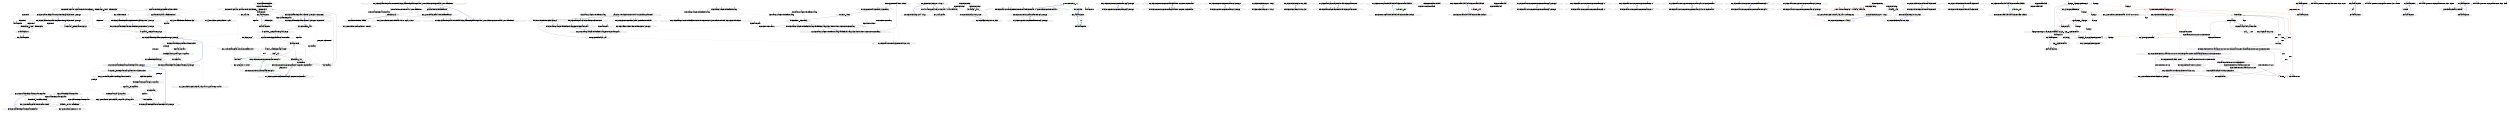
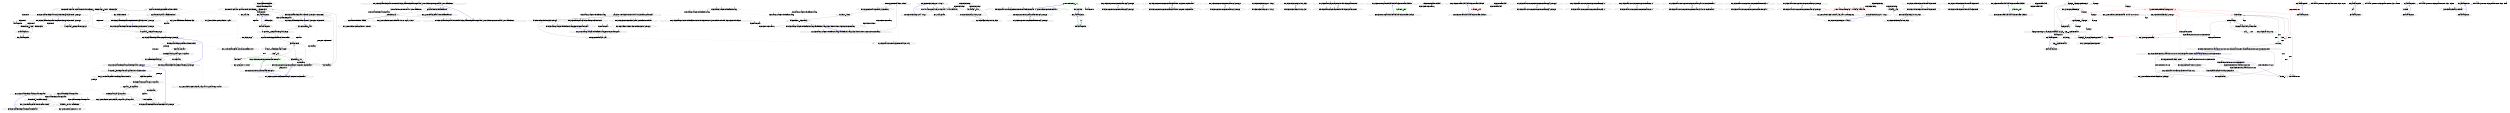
(1427, 7) -> (1427, 7)
(545, 21) -> (545, 21)
